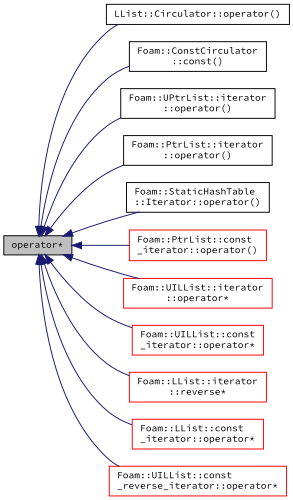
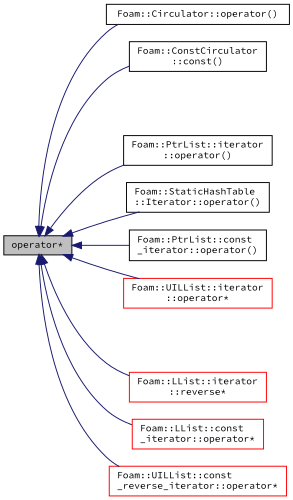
(198, 14) -> (198, 14)
(198, 104) -> none
(198, 245) -> (198, 245)
(198, 340) -> none
